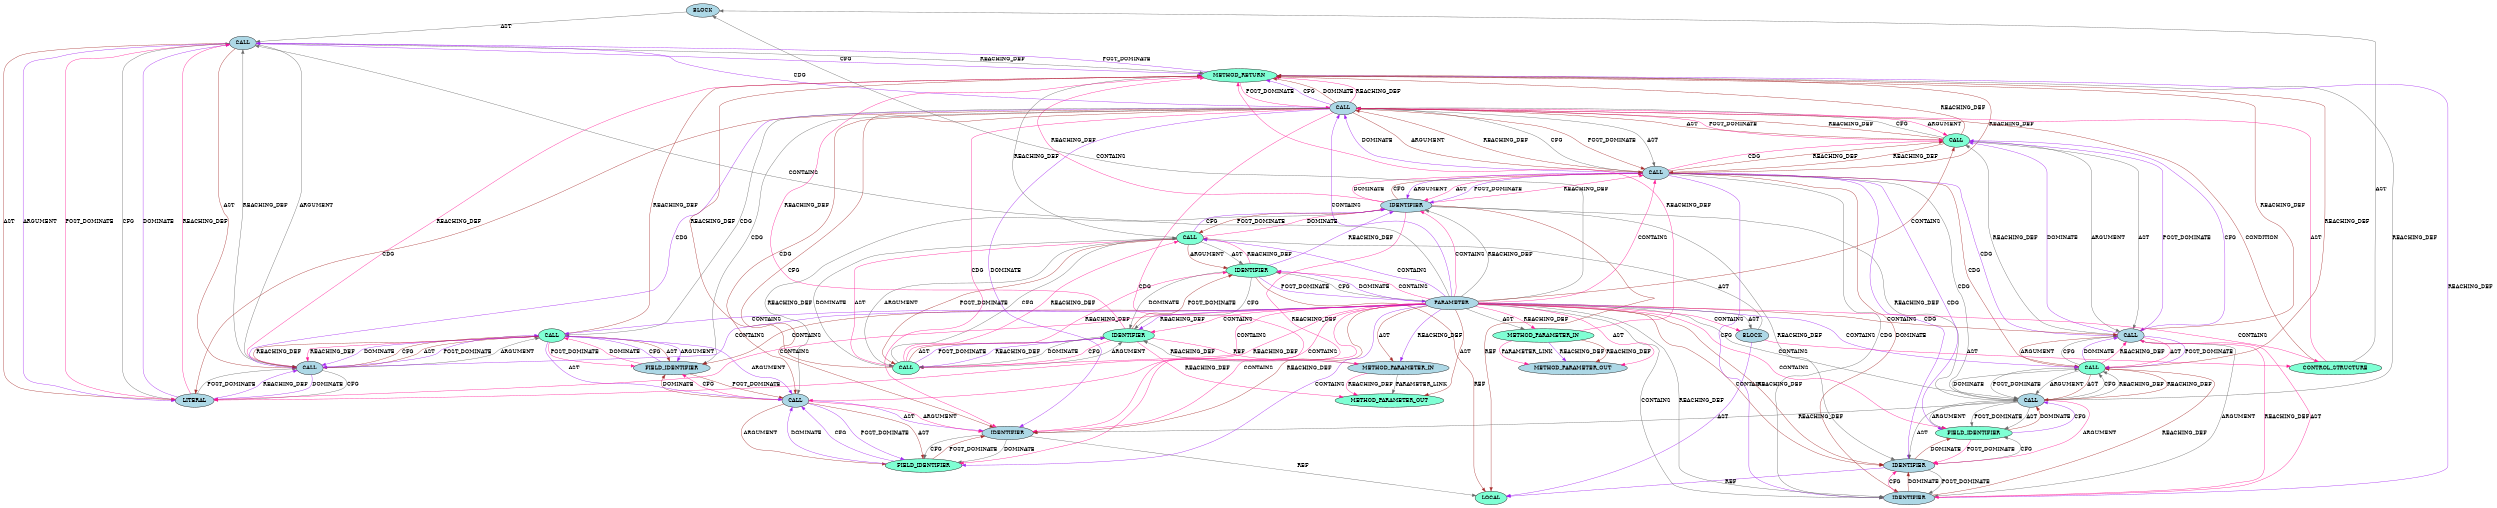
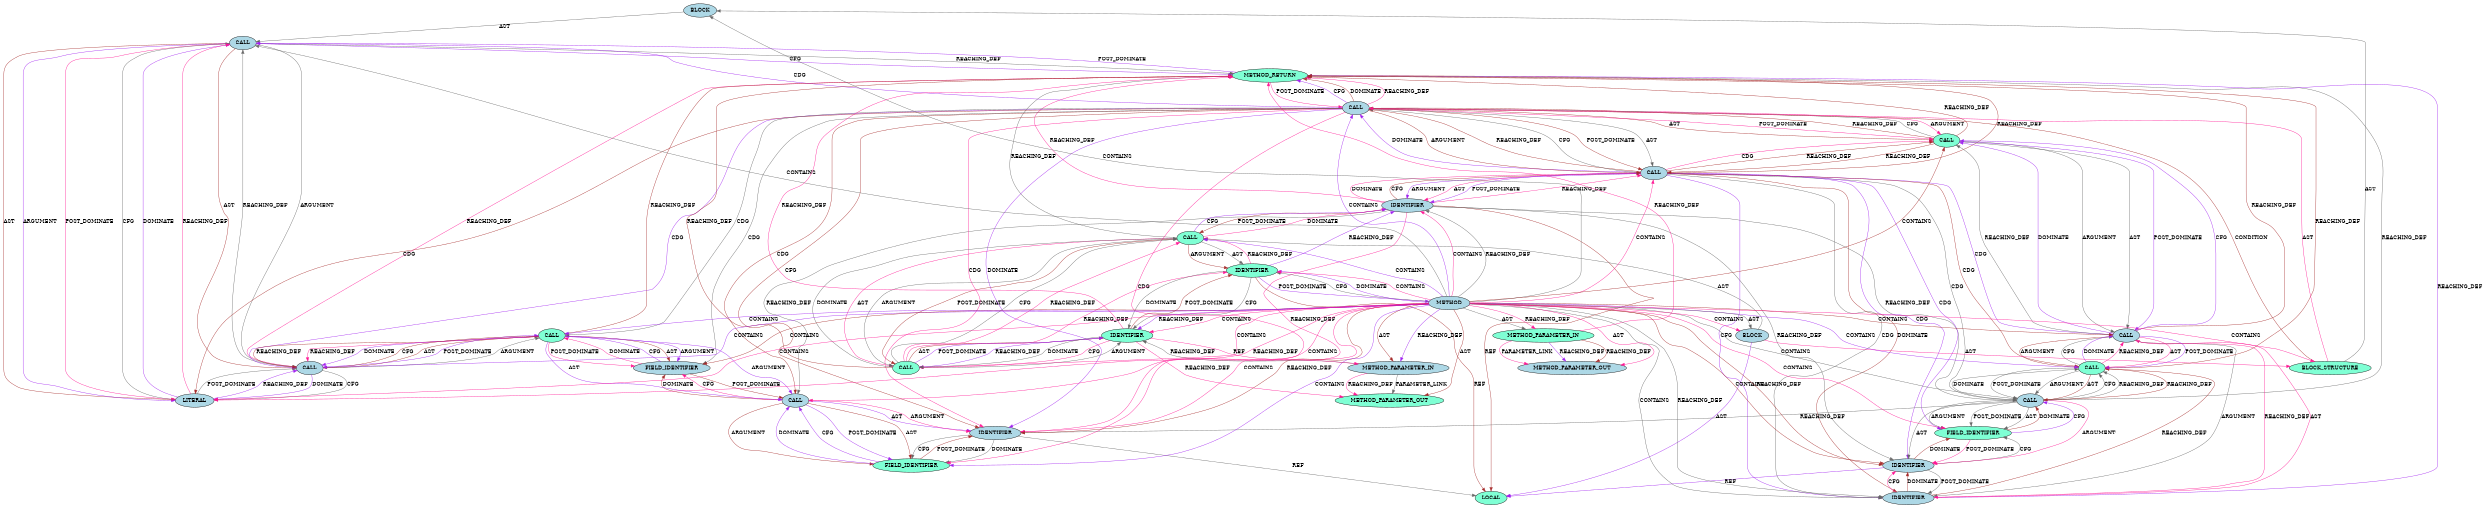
(1452, 303) -> (1449, 303)
(2335, 368) -> (2330, 368)
